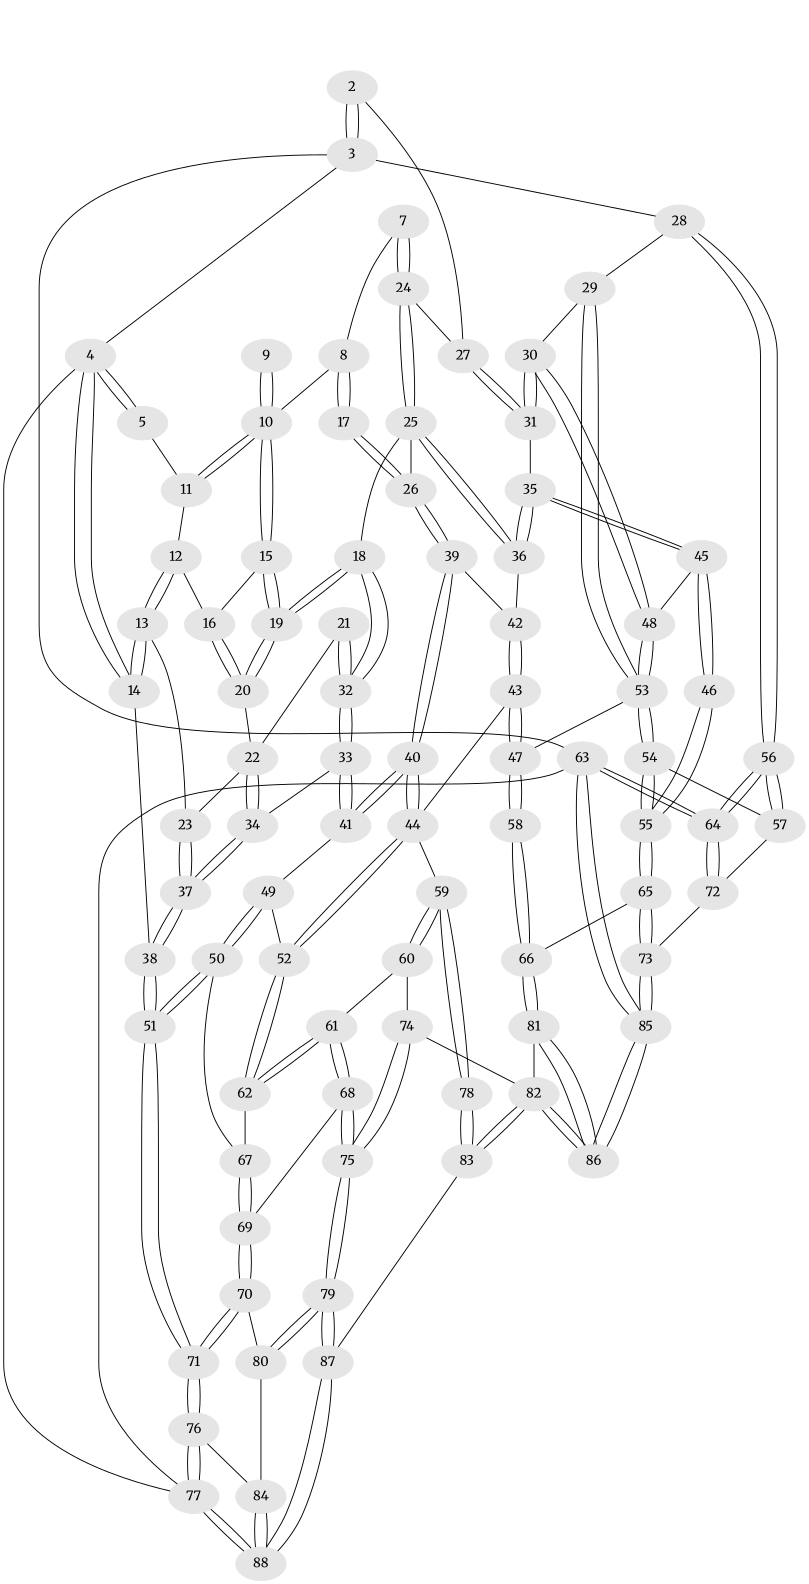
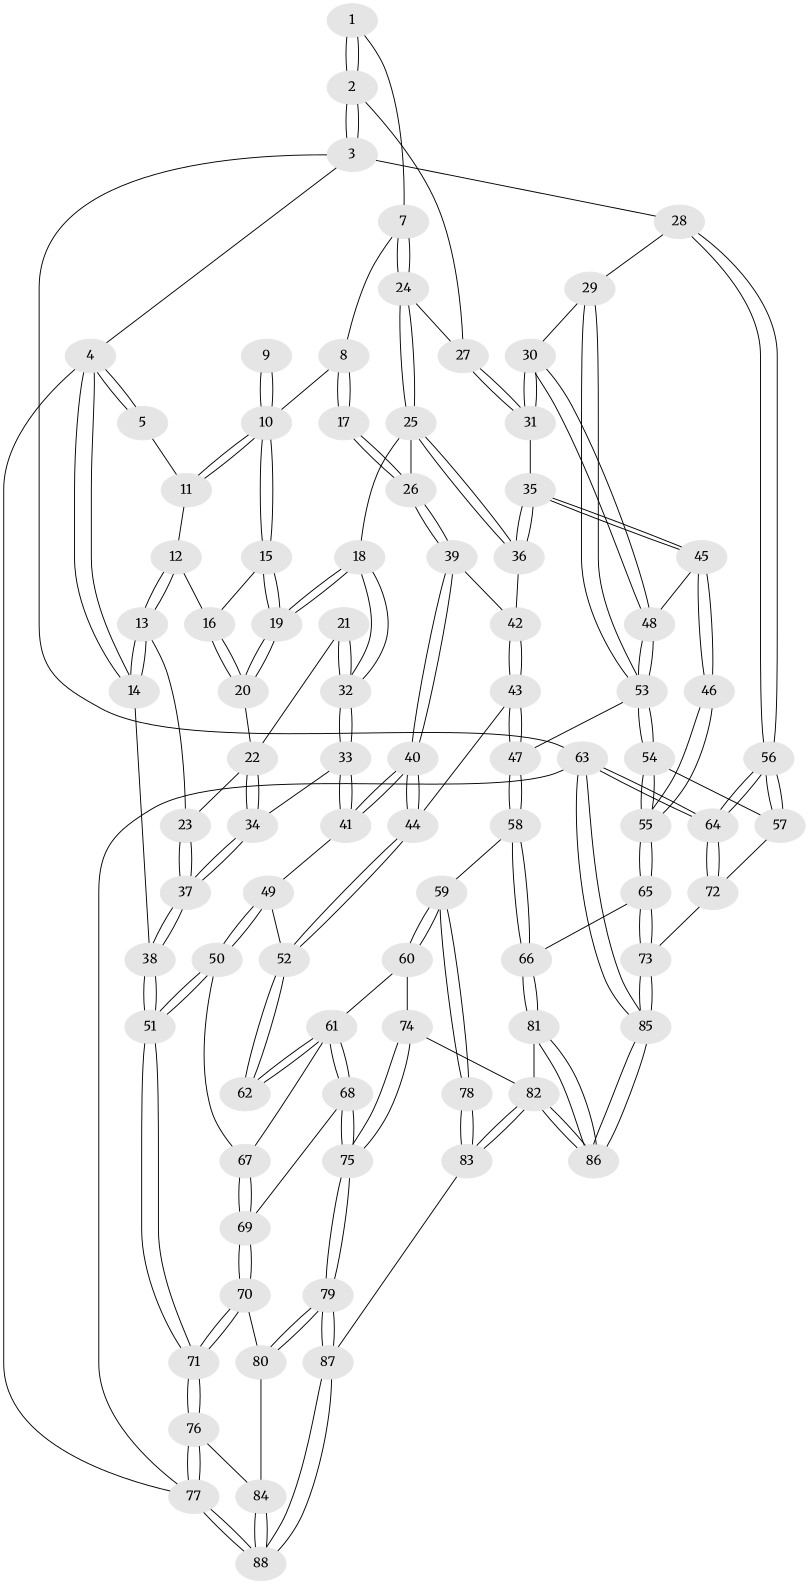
none -> (352, 21)
(427, 859) -> (479, 859)
(245, 1128) -> (289, 1095)
